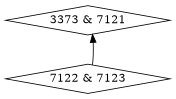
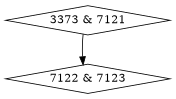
(93, 54) -> (82, 45)
